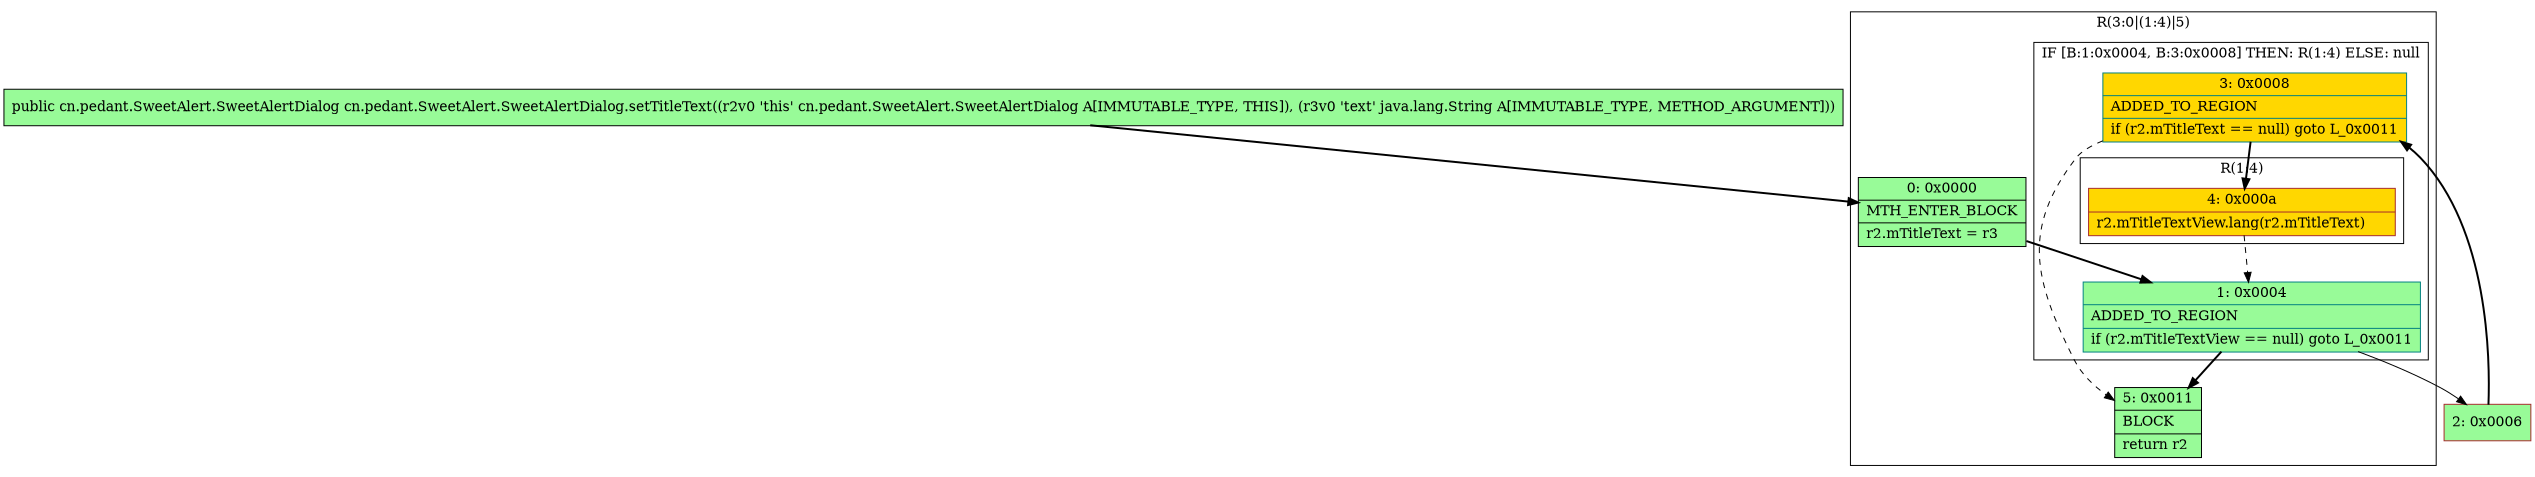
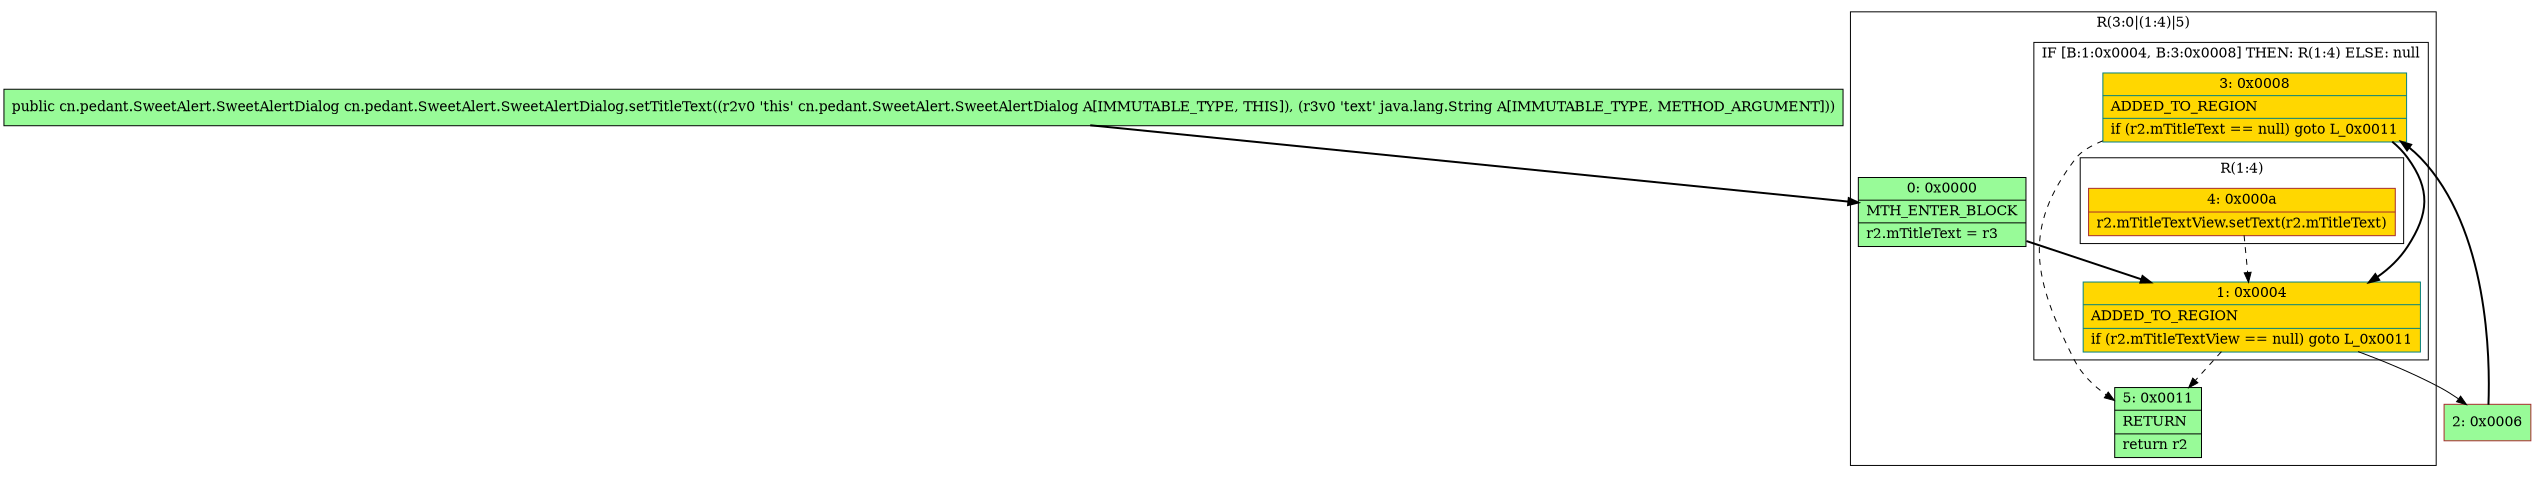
(2248, 164) -> (2422, 216)
(2231, 223) -> (2242, 223)
(2252, 317) -> (2252, 317)
(2208, 366) -> (2208, 366)
(2148, 422) -> (2155, 422)
